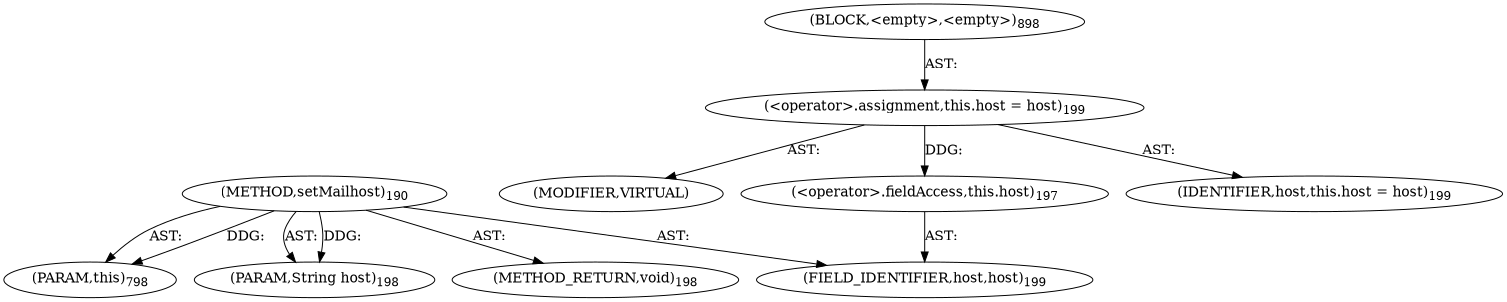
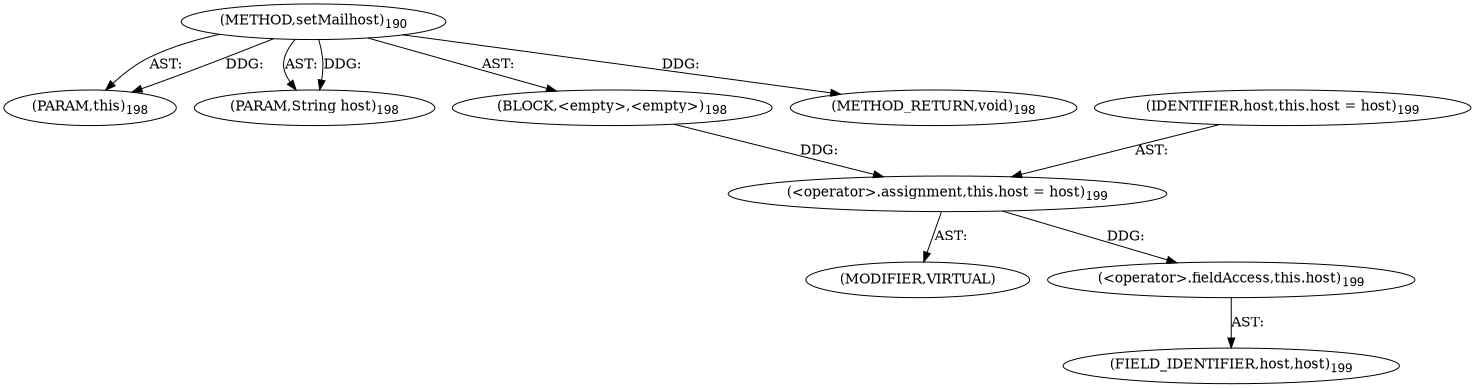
(1029, 20) -> (716, 106)
(943, 65) -> (821, 151)
(1115, 150) -> (1120, 149)
(1047, 192) -> (1353, 278)
(610, 236) -> (457, 63)
(492, 237) -> (683, 65)
(137, 278) -> (137, 106)
